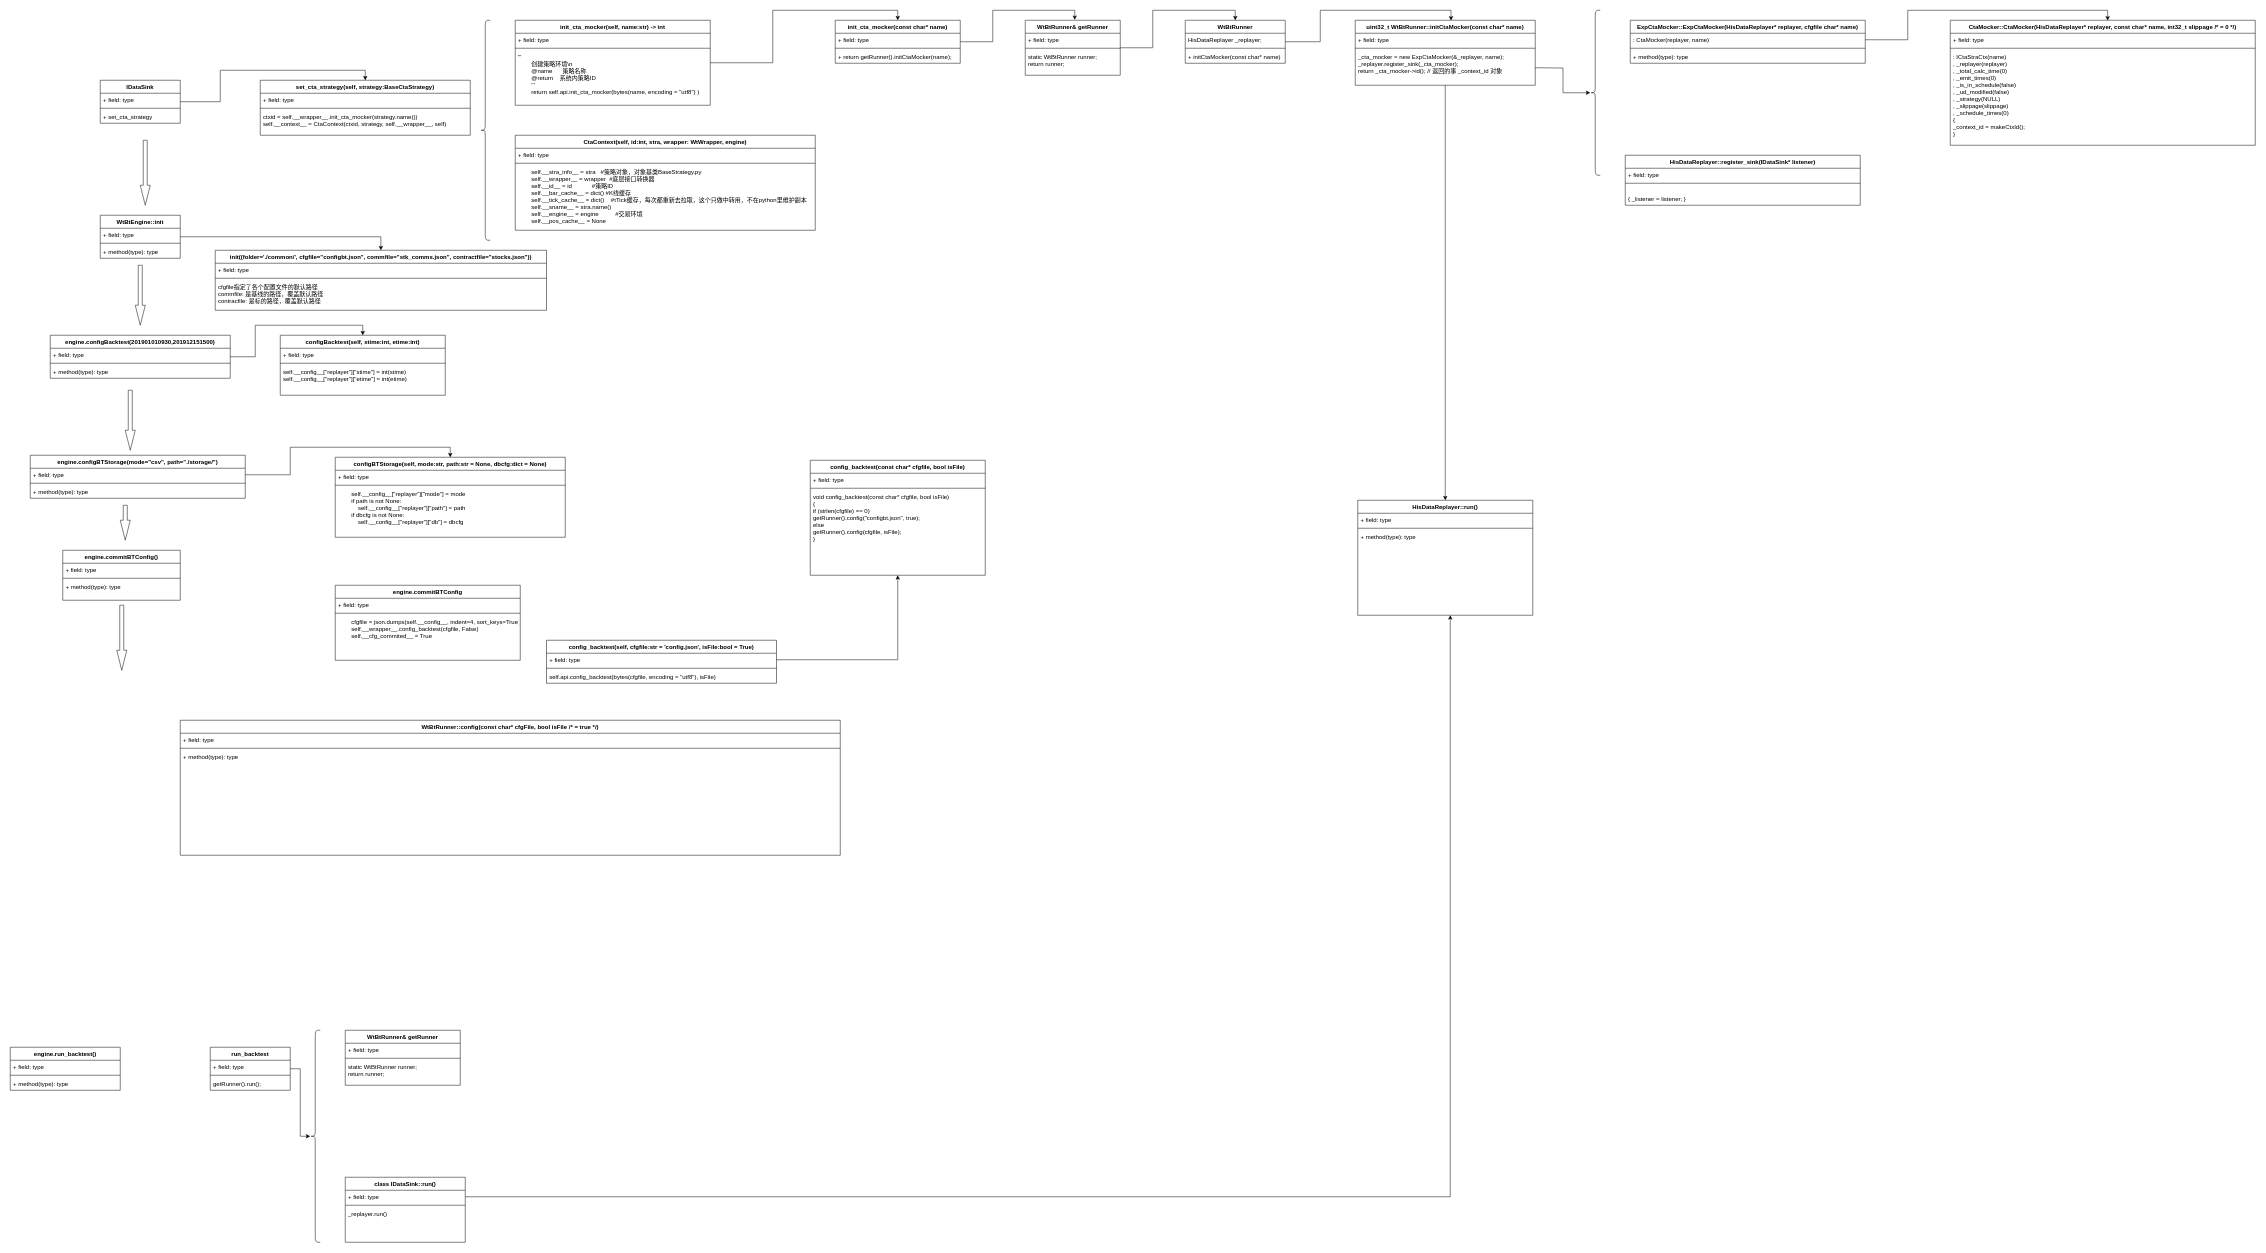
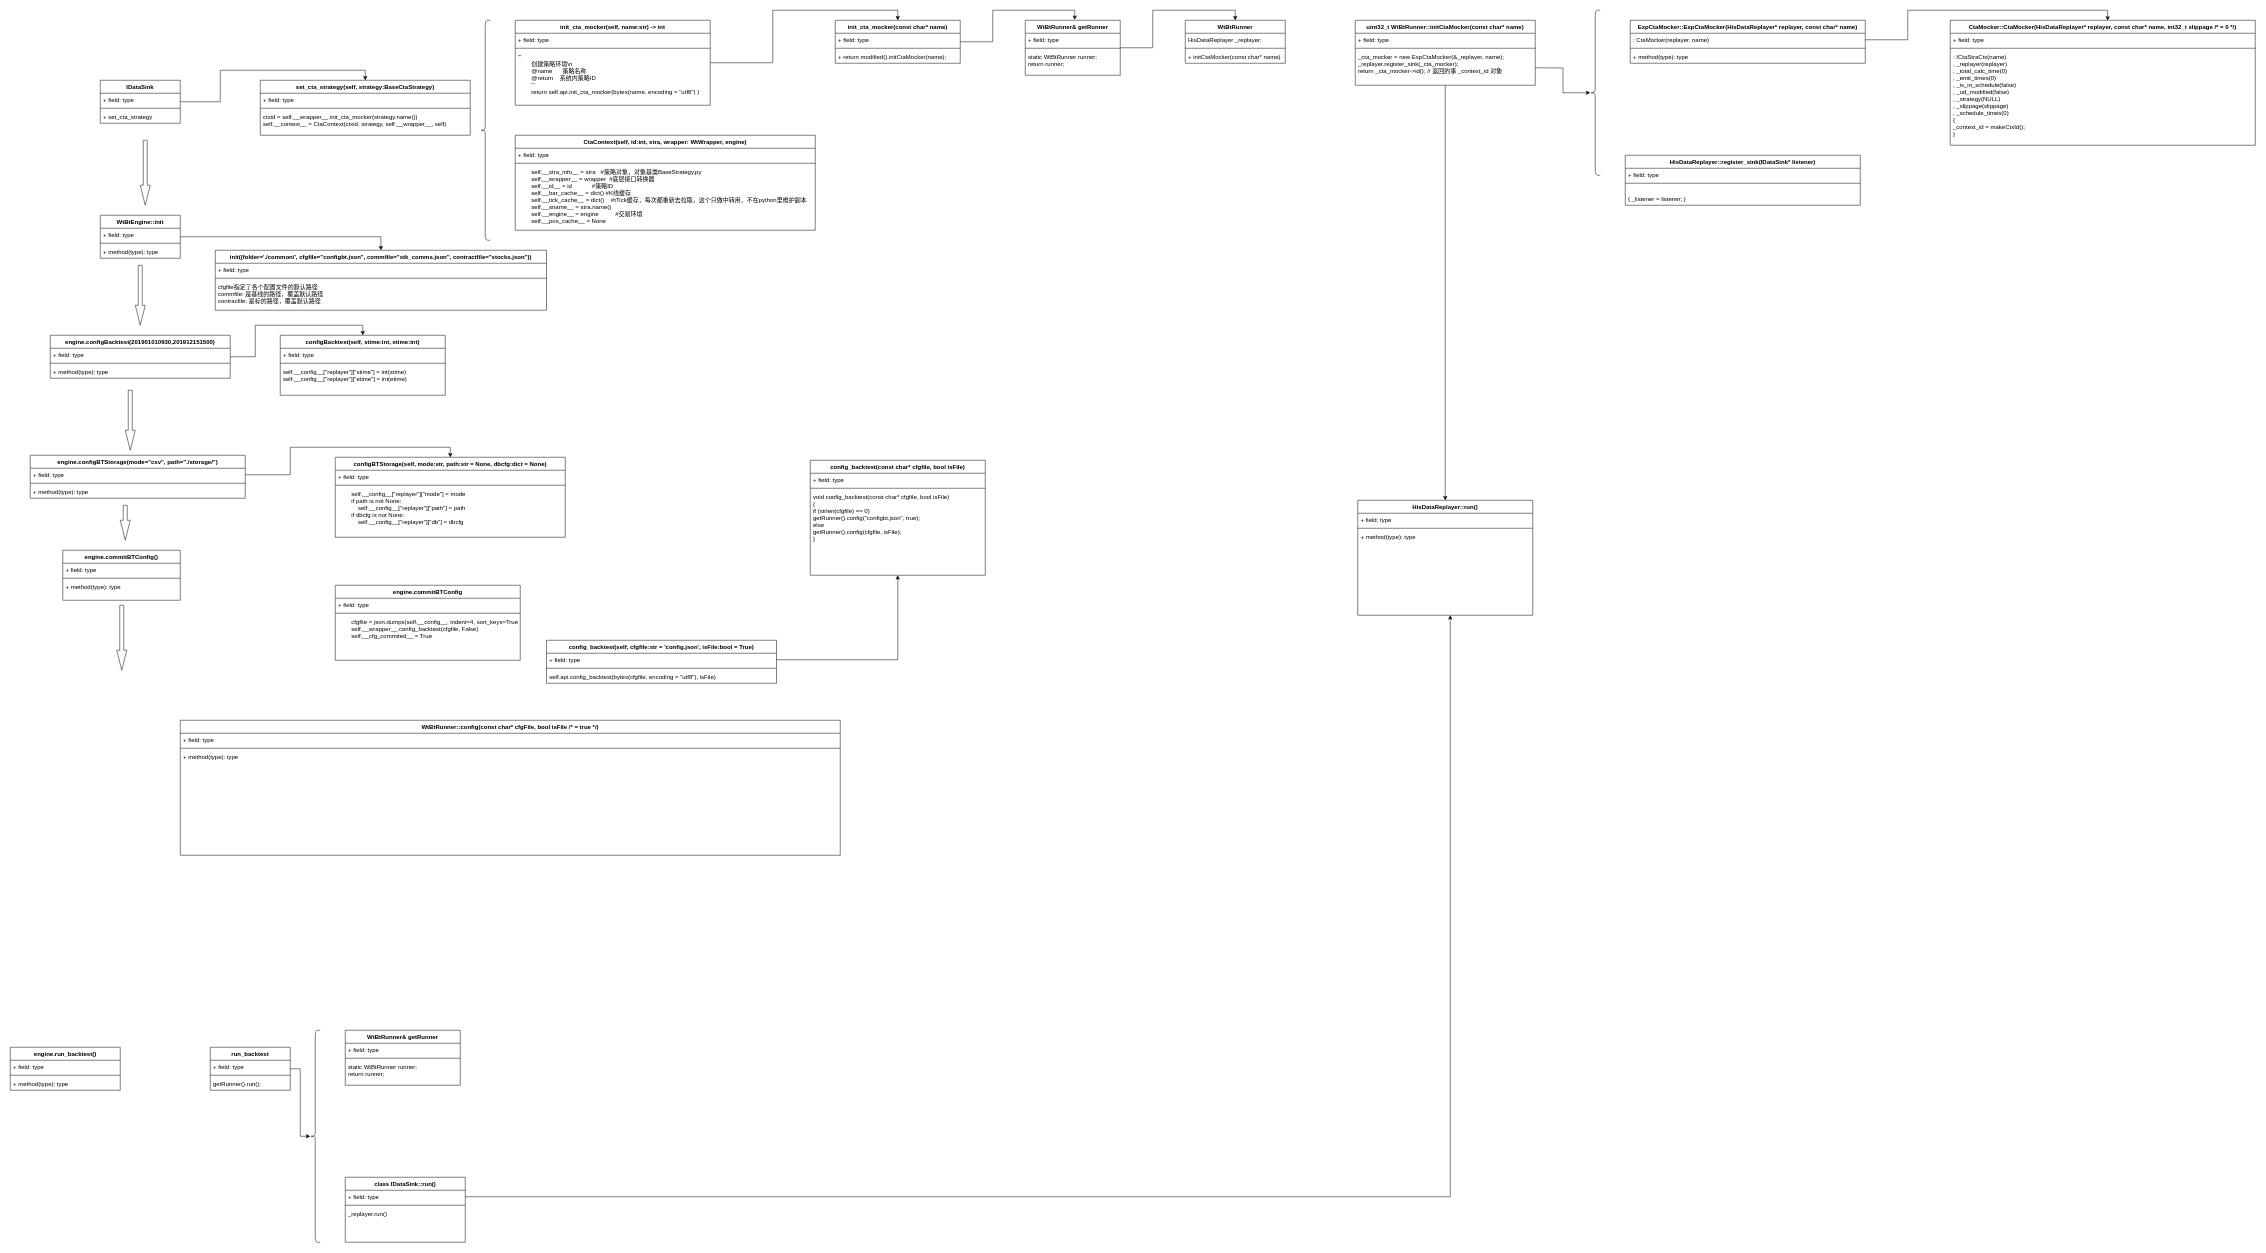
(1451, 12) -> none
(1748, 27) -> (1748, 27)
(903, 57) -> (900, 57)
